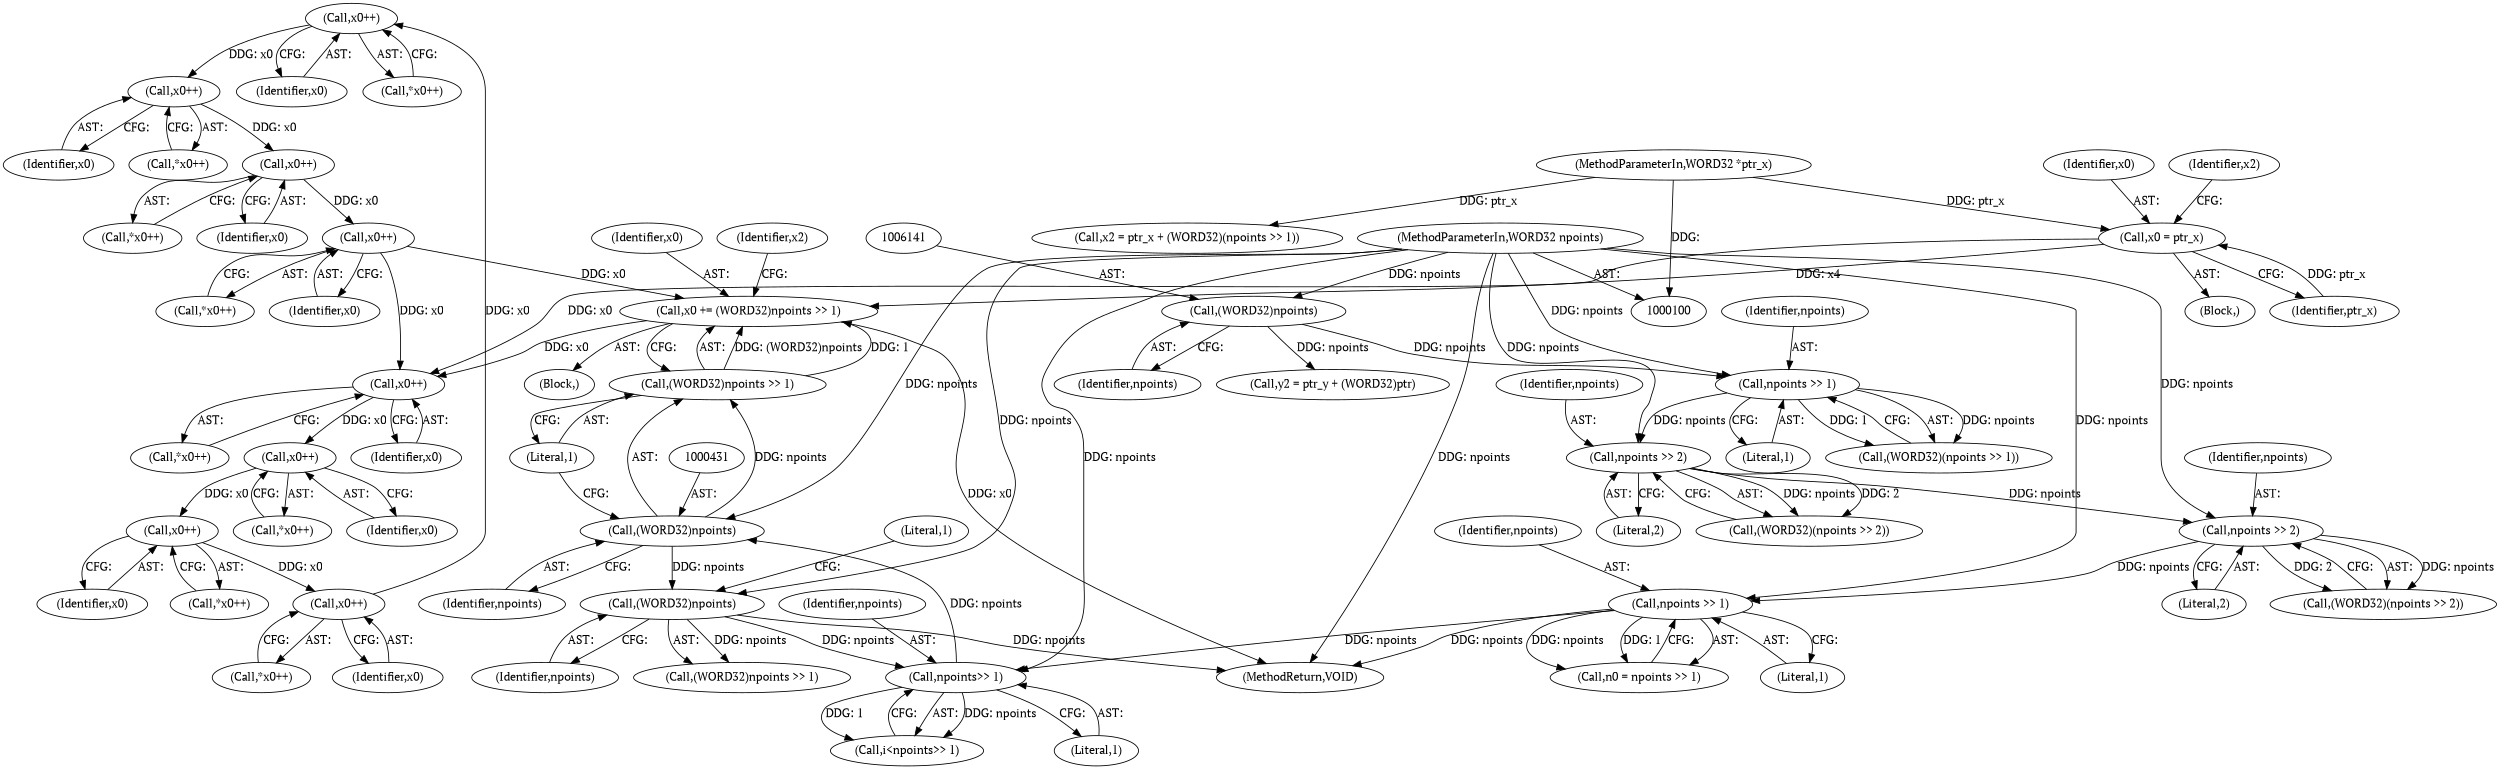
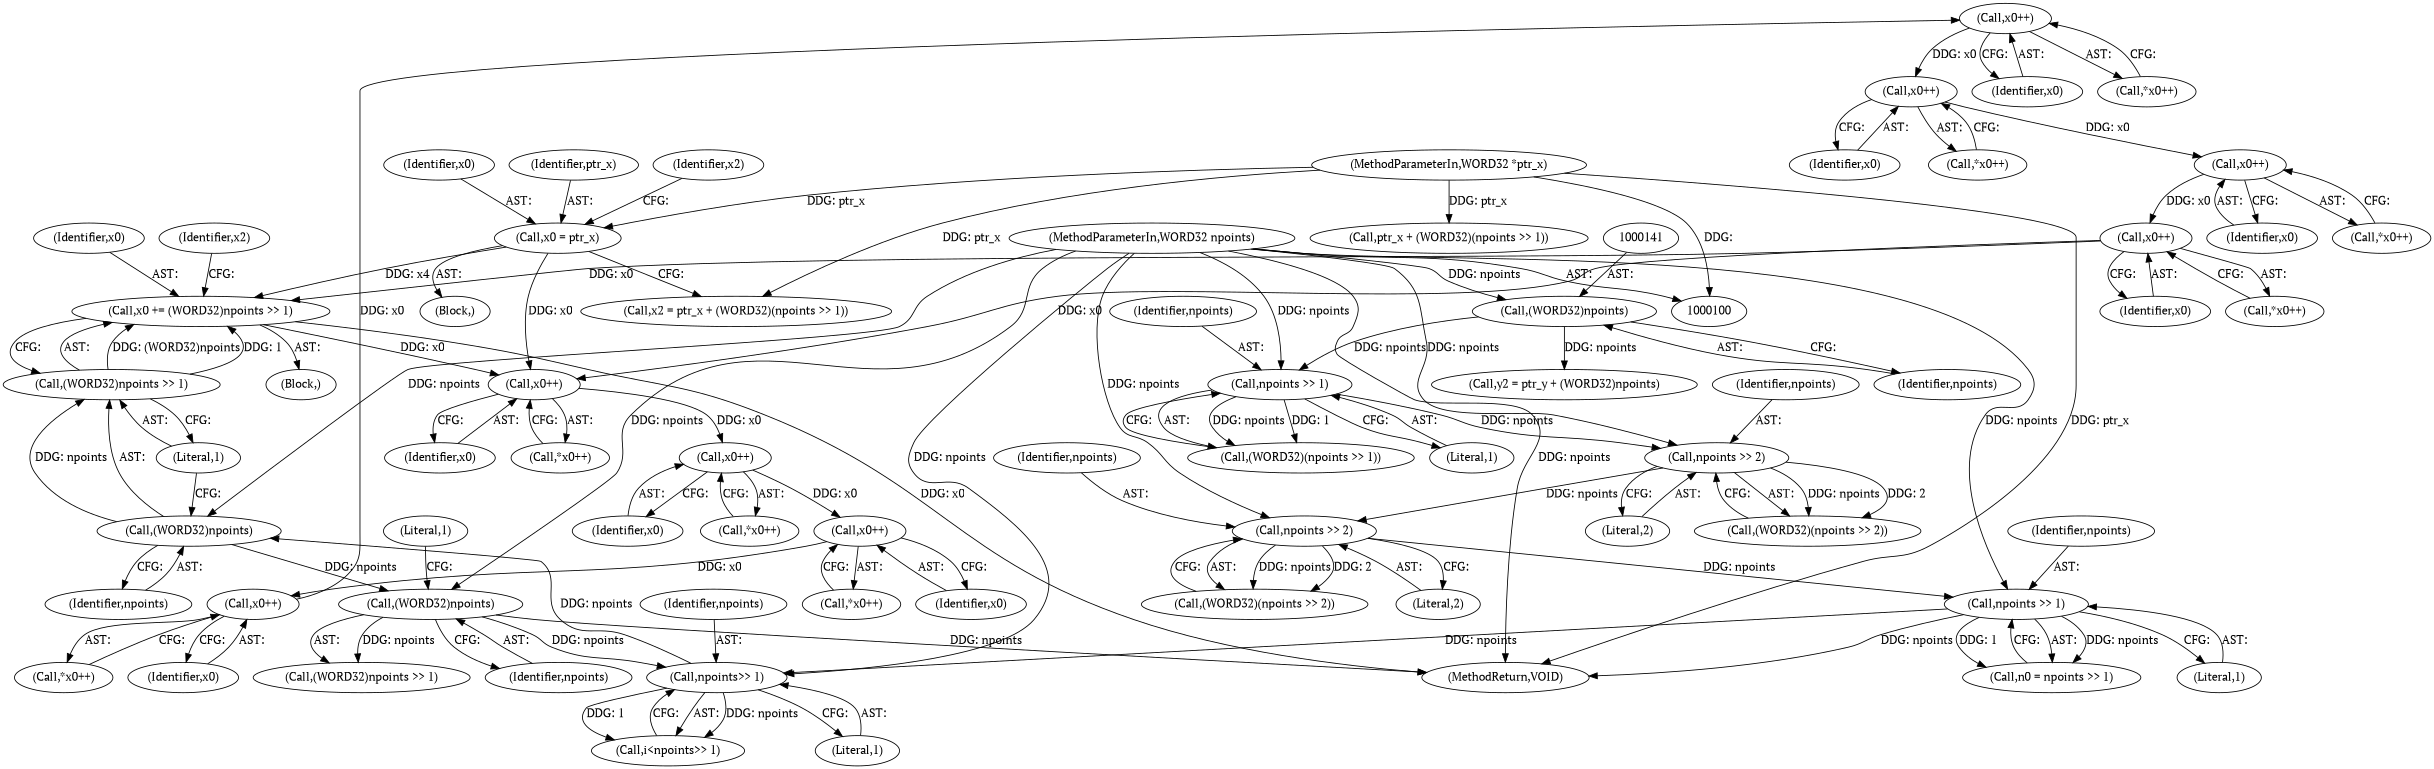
(904, 238) -> (1641, 238)
none -> (1449, 238)
(2244, 273) -> (641, 272)
(2337, 275) -> (582, 202)
none -> (2076, 364)
(1333, 385) -> (1564, 385)
(707, 458) -> none
